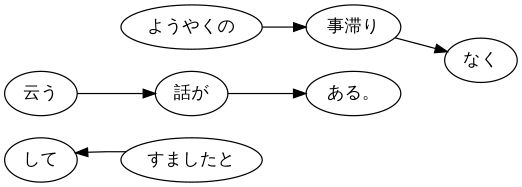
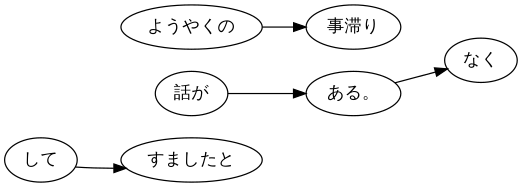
(415, 43) -> (415, 77)
(41, 94) -> none
(107, 152) -> (95, 168)
